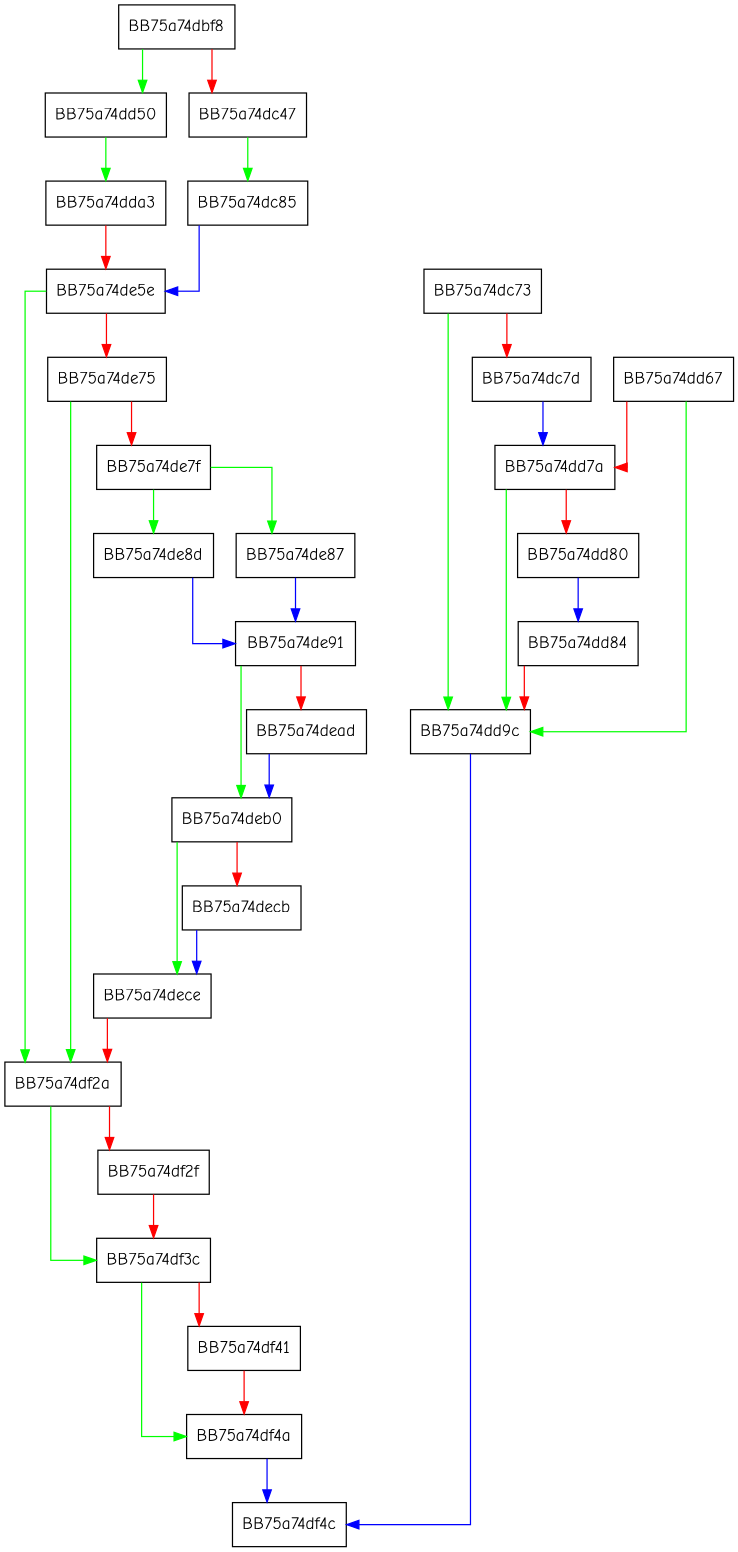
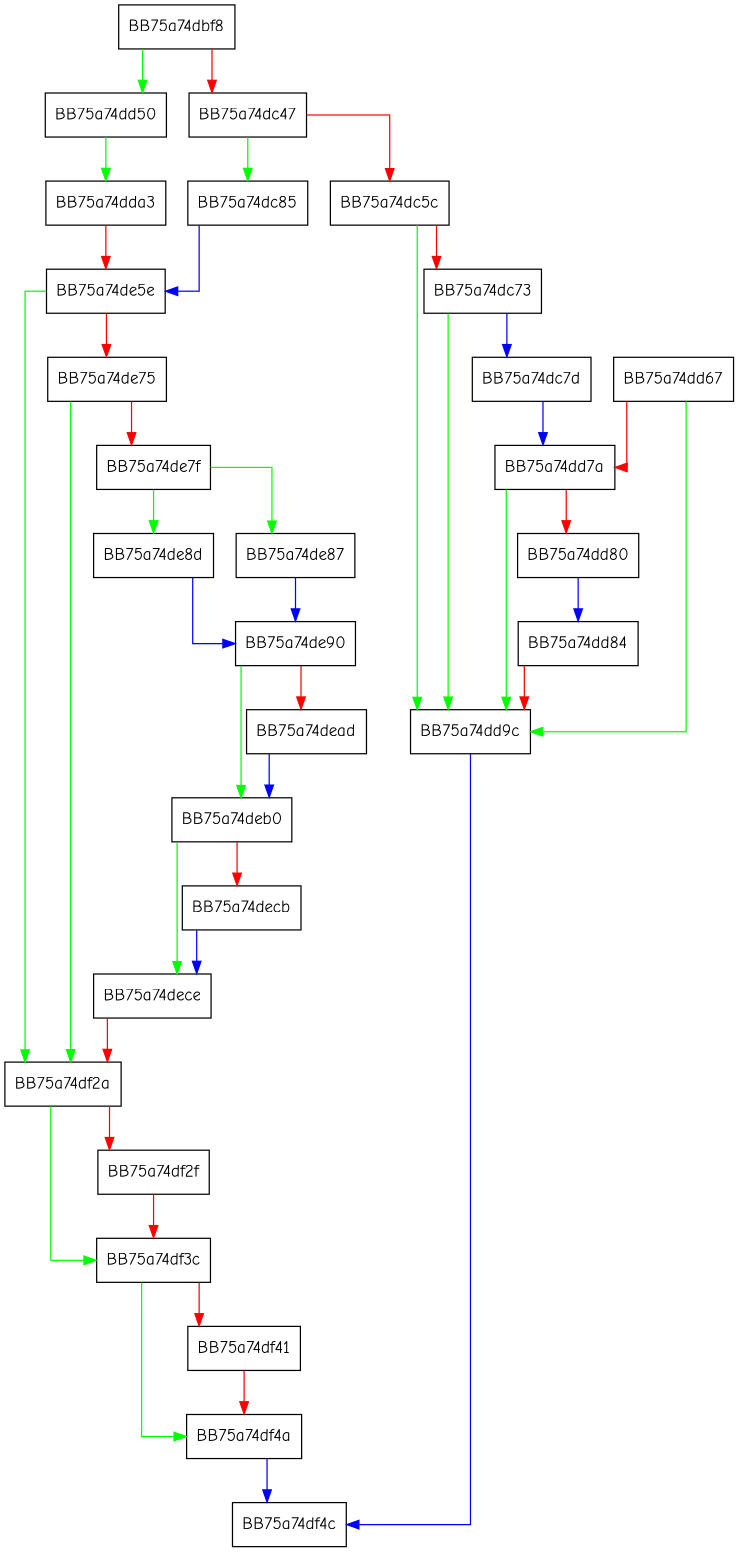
none -> (390, 203)
(507, 329) -> (507, 329)
(296, 644) -> (296, 644)
